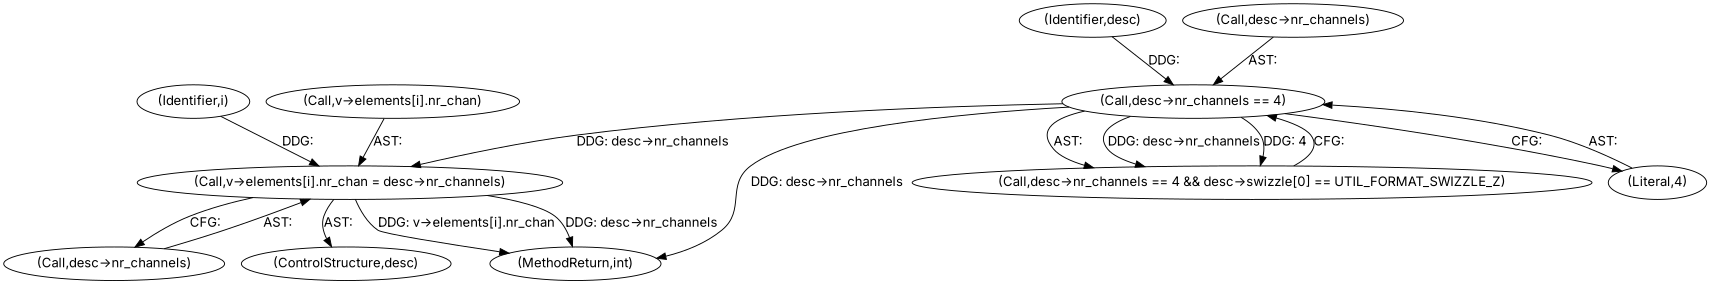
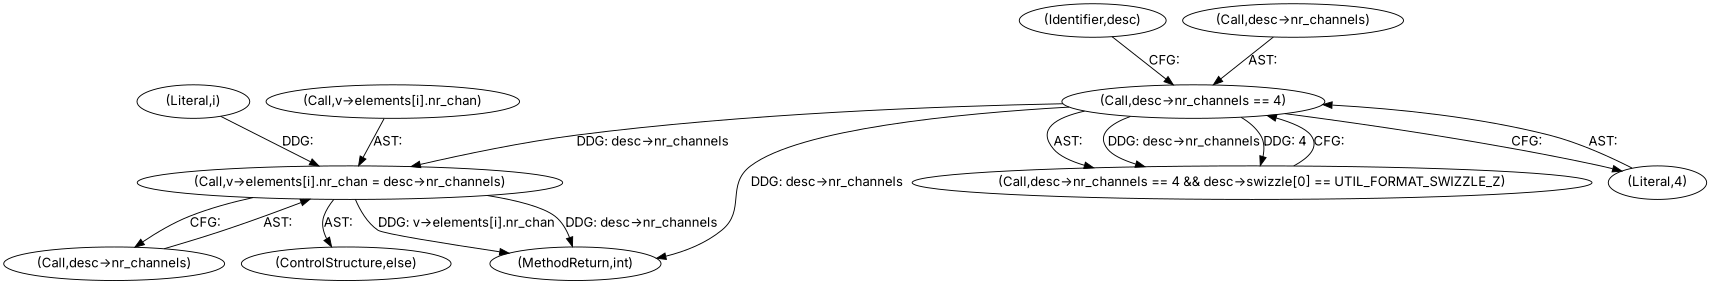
(1166, 61) -> (1166, 61)
(193, 102) -> (193, 102)
(346, 264) -> (346, 264)
